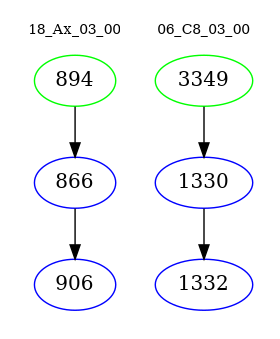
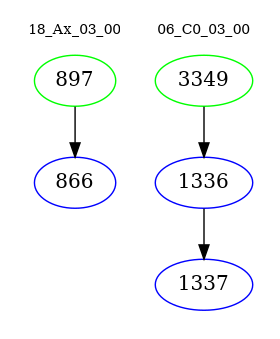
(204, 30) -> (204, 30)
(75, 81) -> (75, 81)
(204, 183) -> (204, 183)
(75, 285) -> none
(204, 285) -> (204, 285)
